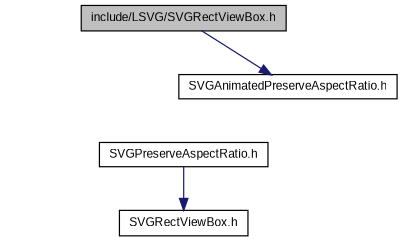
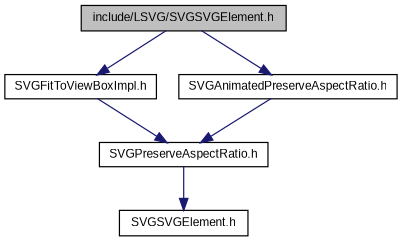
(184, 18) -> (184, 18)
none -> (81, 87)
none -> (241, 117)
(184, 223) -> (184, 223)
